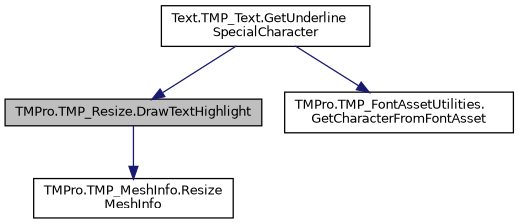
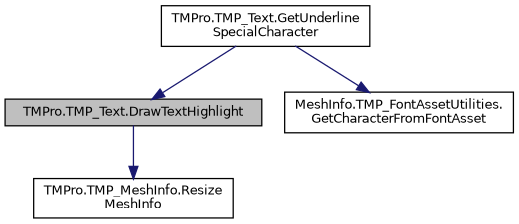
(266, 26) -> (266, 26)
(133, 112) -> (133, 112)
(399, 112) -> (399, 112)
